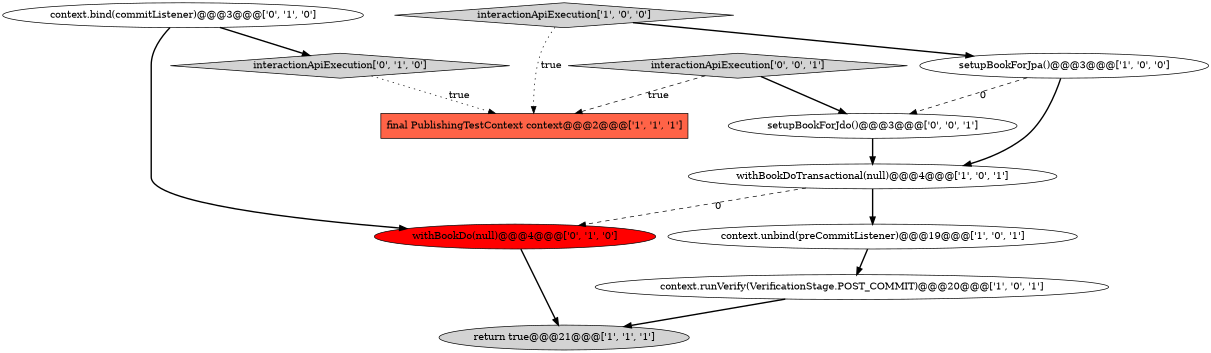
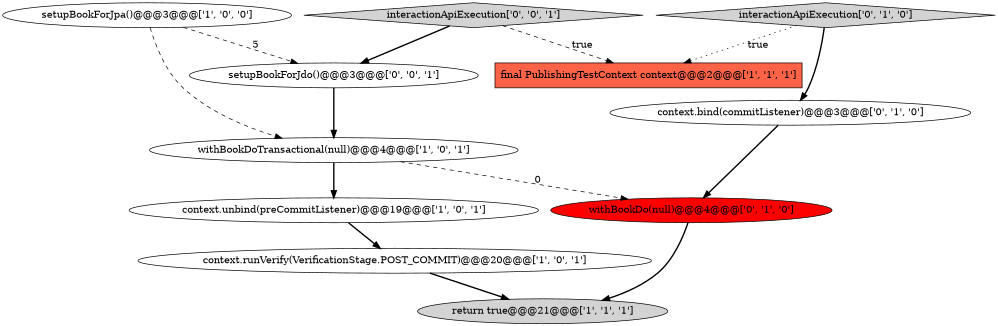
(564, 15) -> none
(261, 40) -> (817, 62)
(983, 96) -> (256, 45)
(1028, 134) -> (197, 99)
